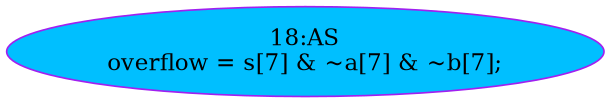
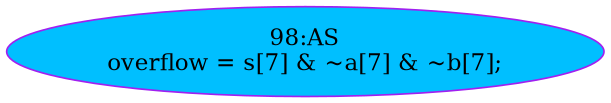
(305, 52) -> (305, 52)
